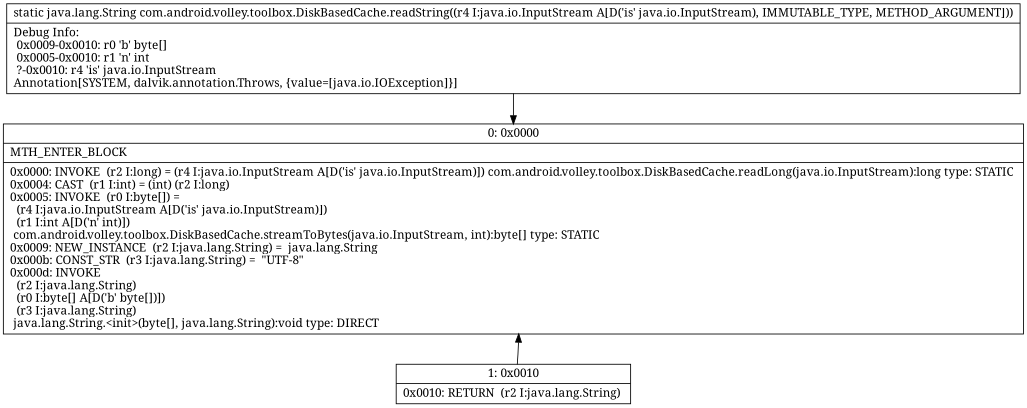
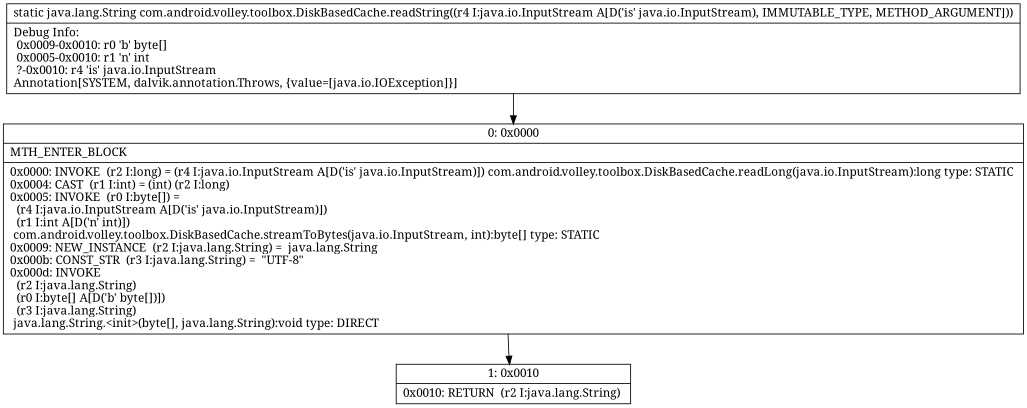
(518, 353) -> (508, 345)
